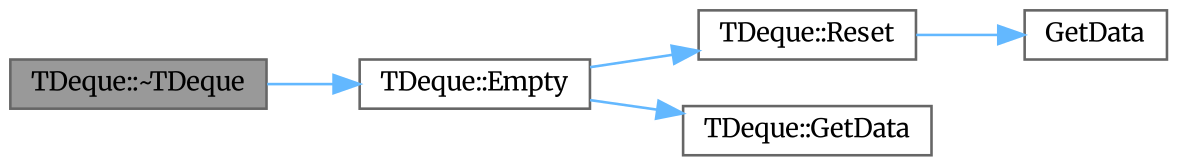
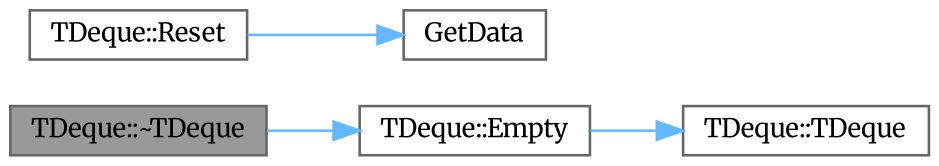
(631, 61) -> none
(807, 131) -> (806, 131)
